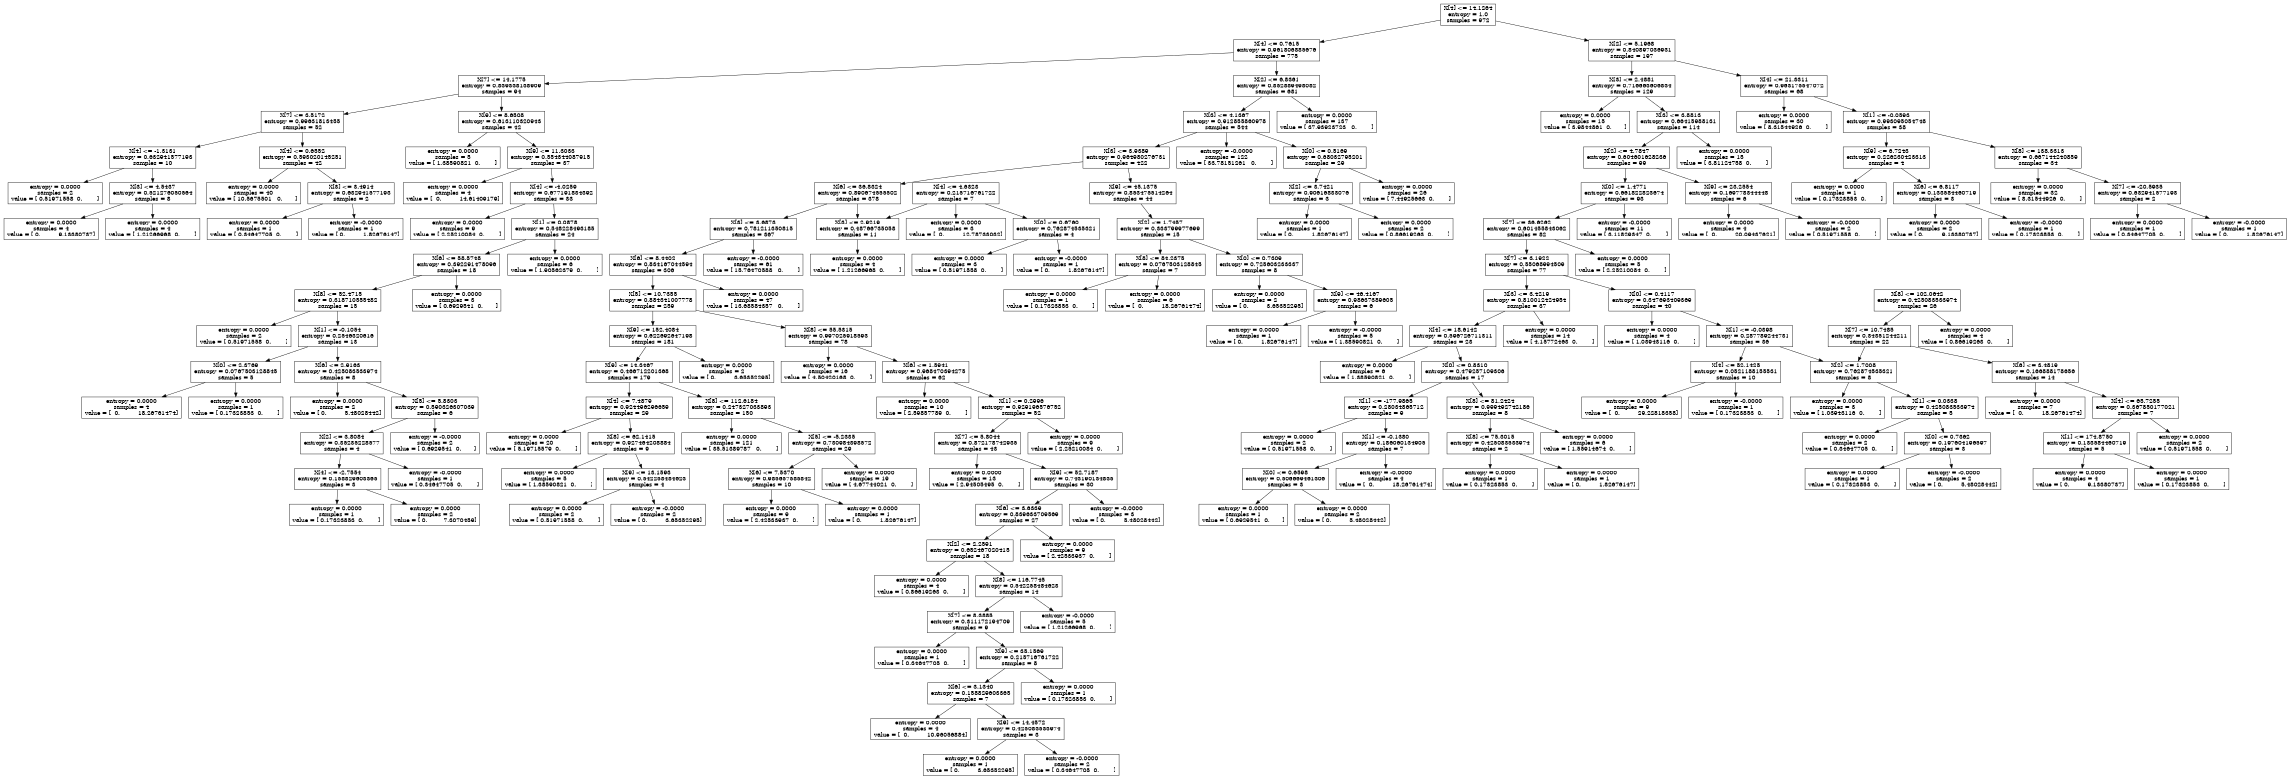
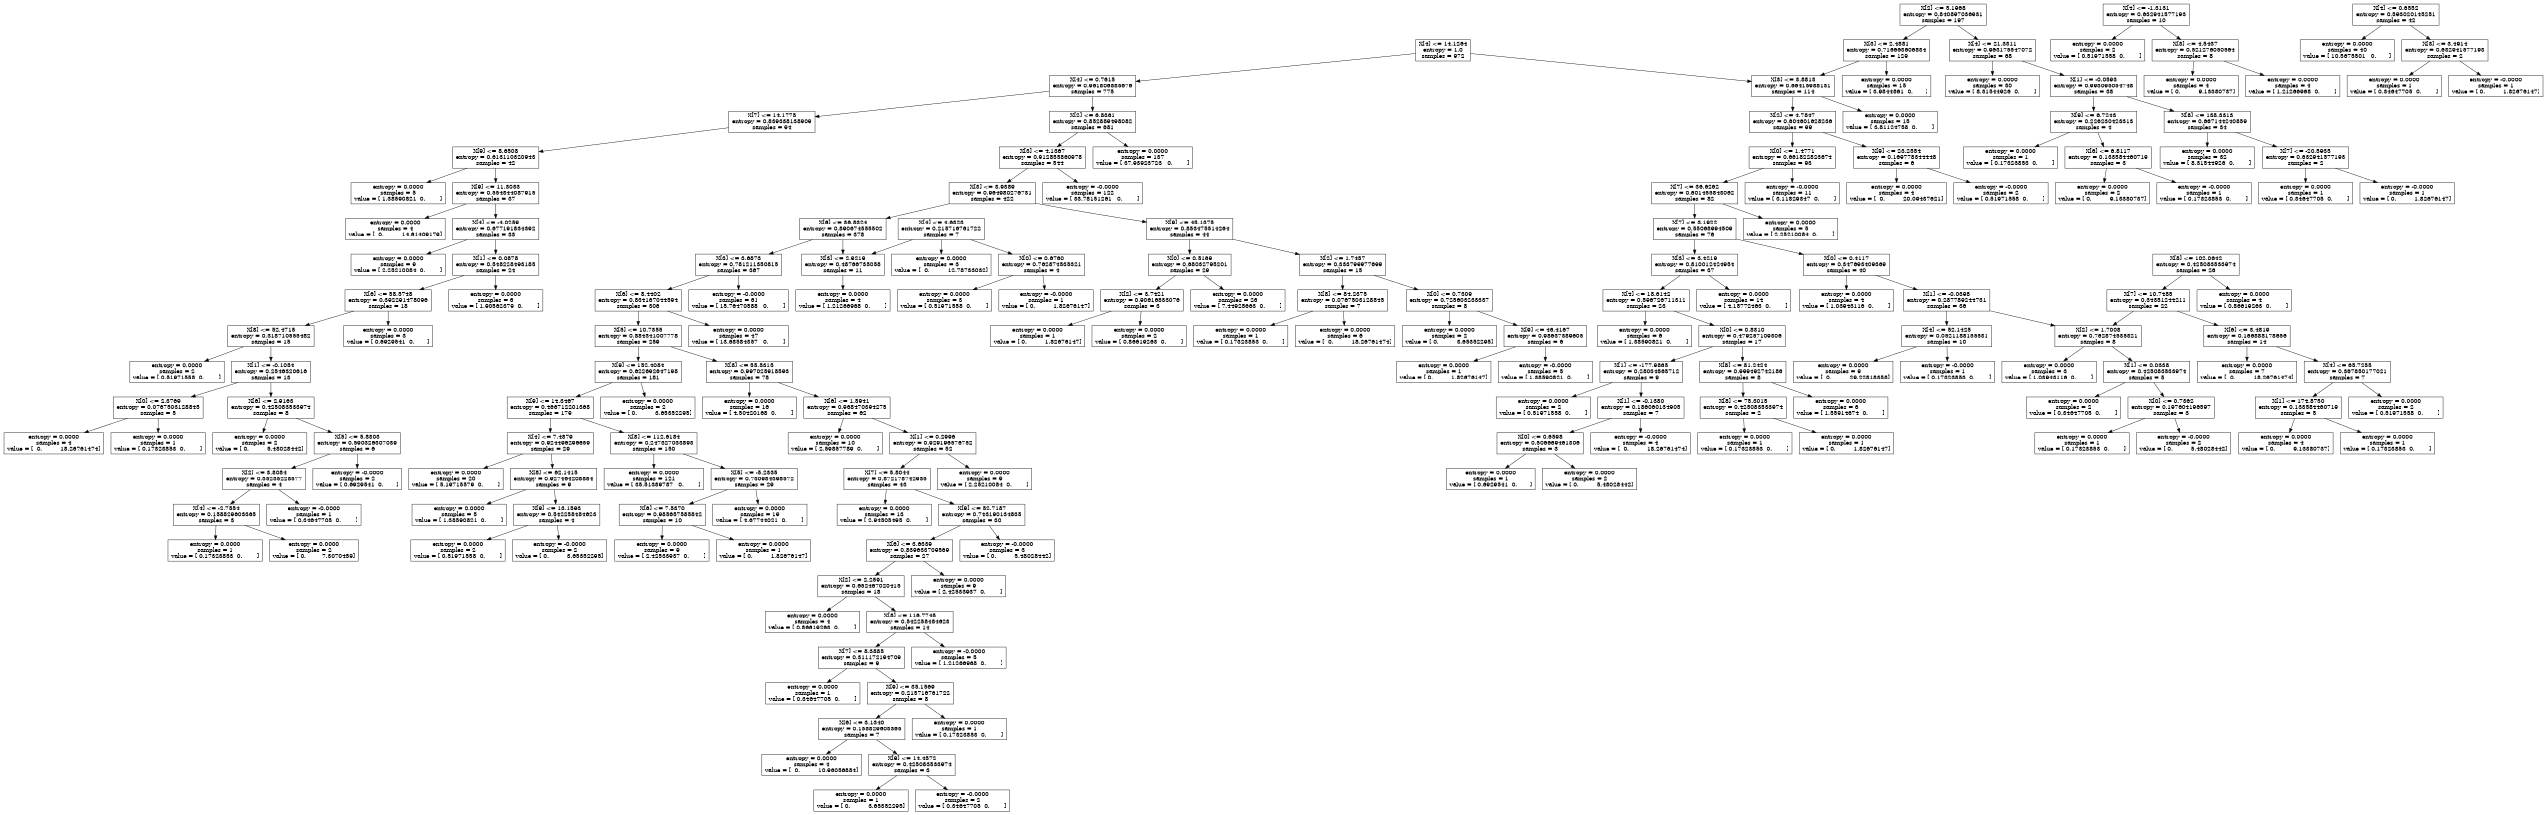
(1540, 30) -> (1609, 67)
(302, 122) -> none
(1274, 139) -> (1190, 245)
(1527, 265) -> (1695, 229)
